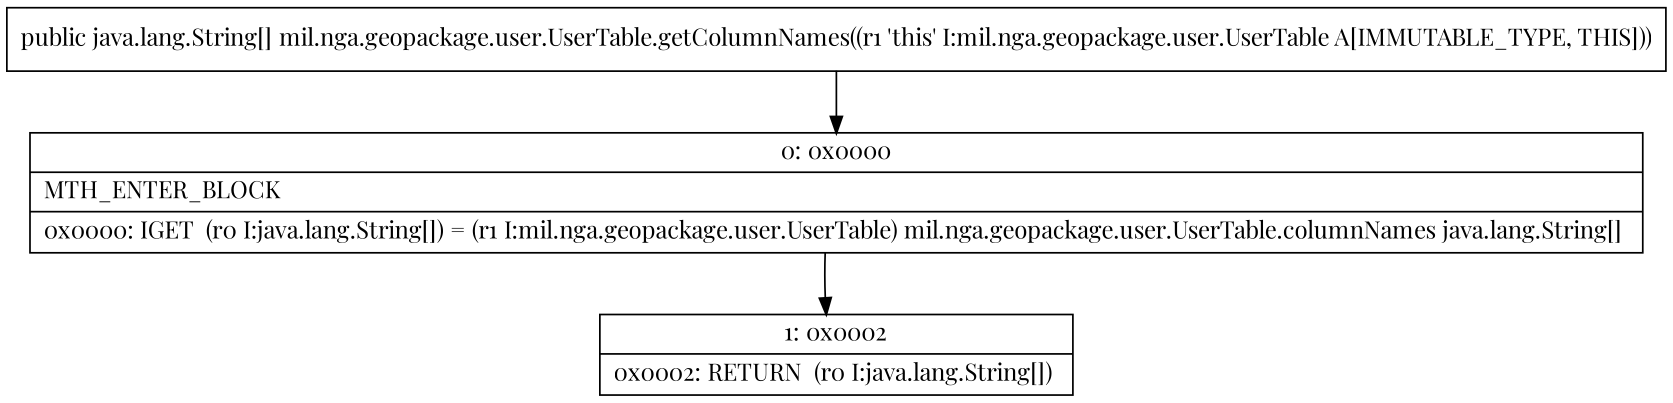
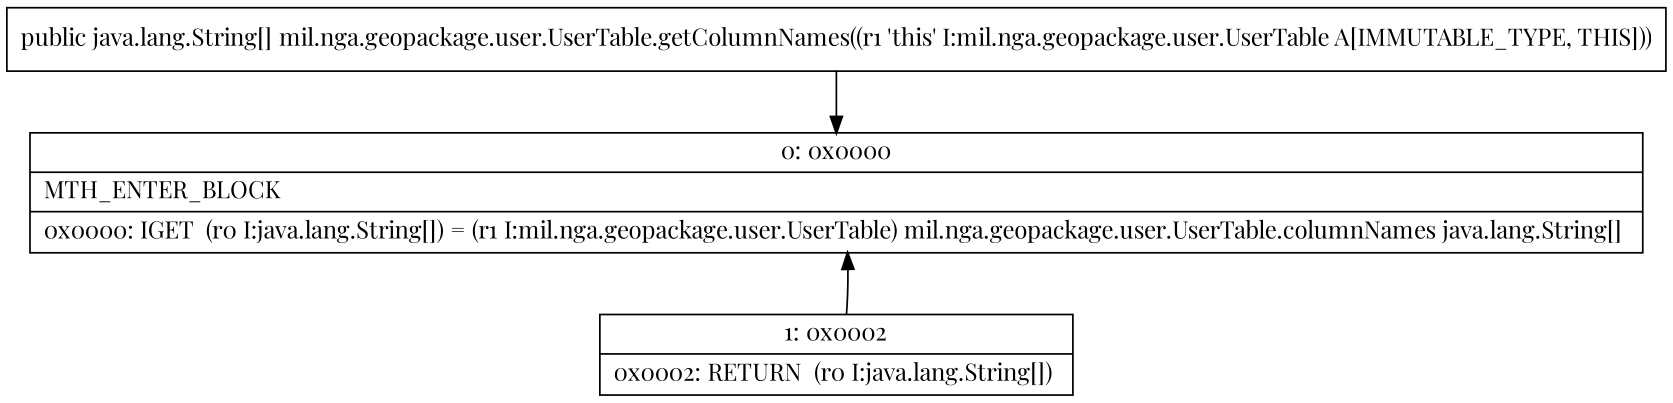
(825, 275) -> (848, 292)
